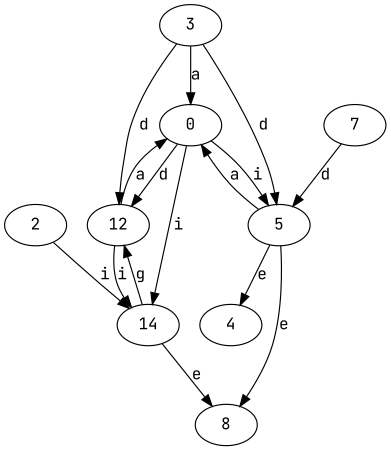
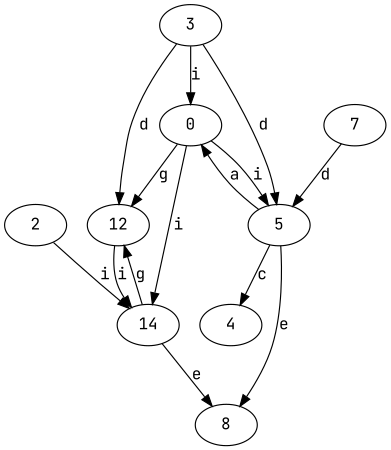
(196, 75) -> (196, 75)
(133, 171) -> none
(164, 175) -> (164, 175)
(262, 275) -> (262, 275)
